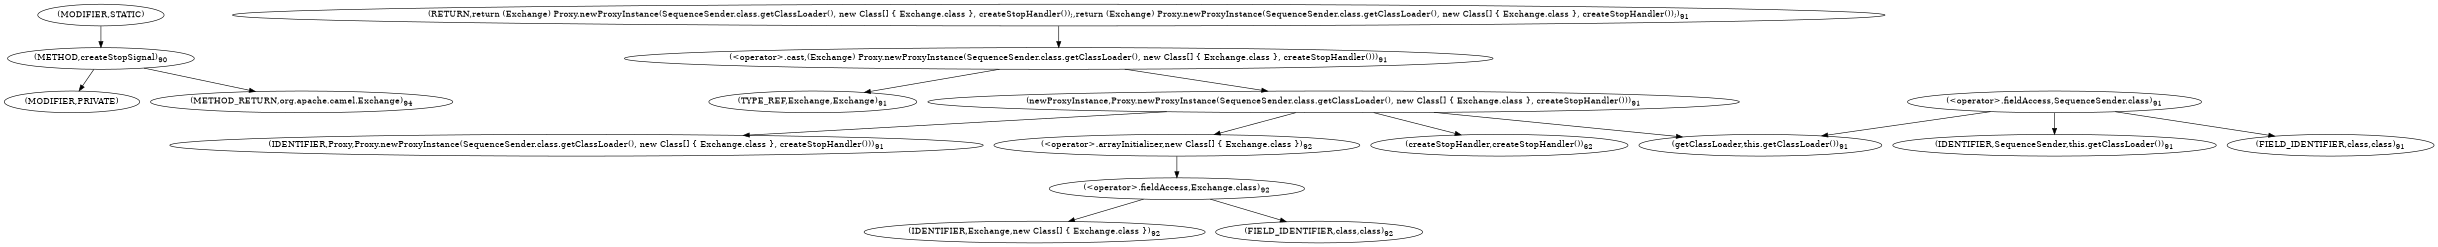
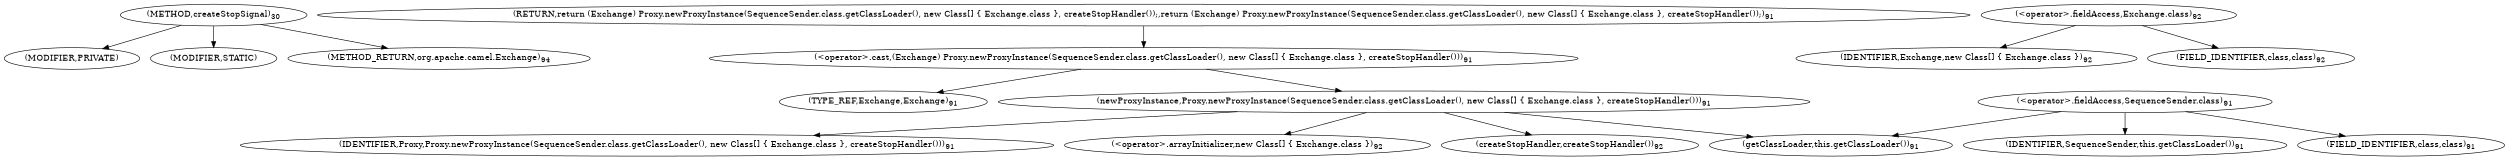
(101, 34) -> (214, 34)
(163, 58) -> (276, 14)
(1589, 144) -> (1659, 144)
(1177, 164) -> none
